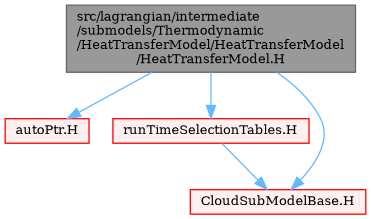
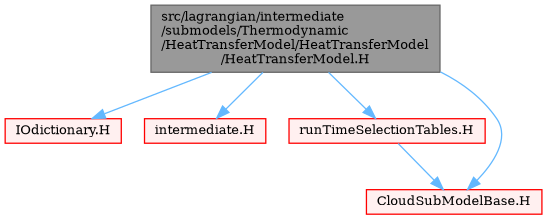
(47, 131) -> (205, 131)
none -> (63, 131)
